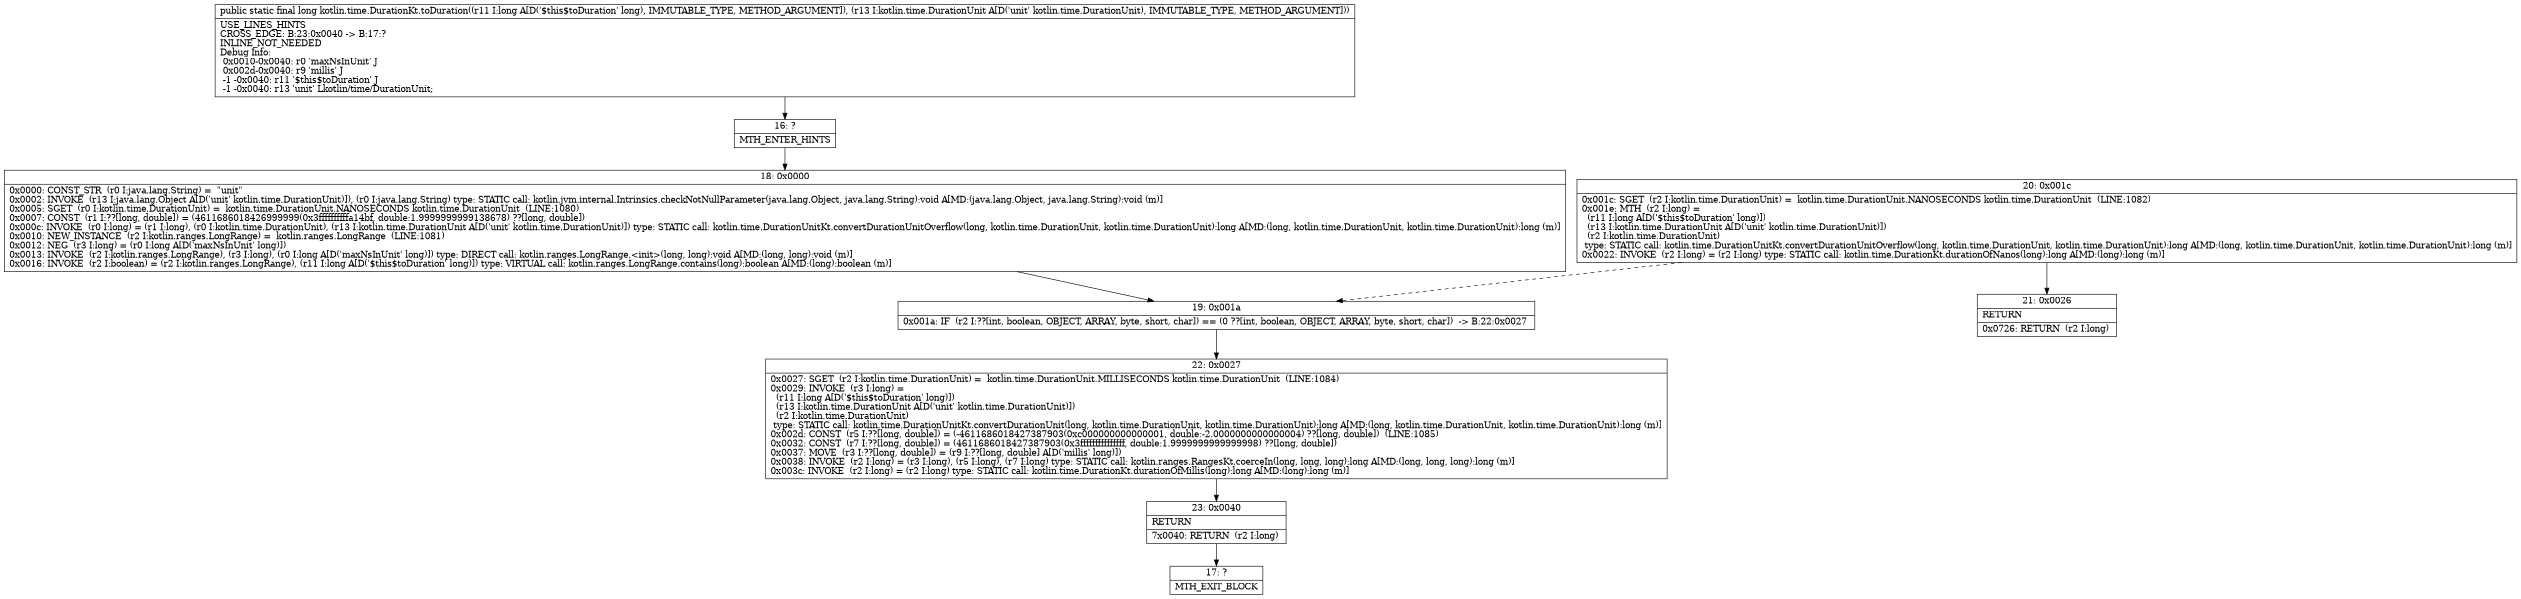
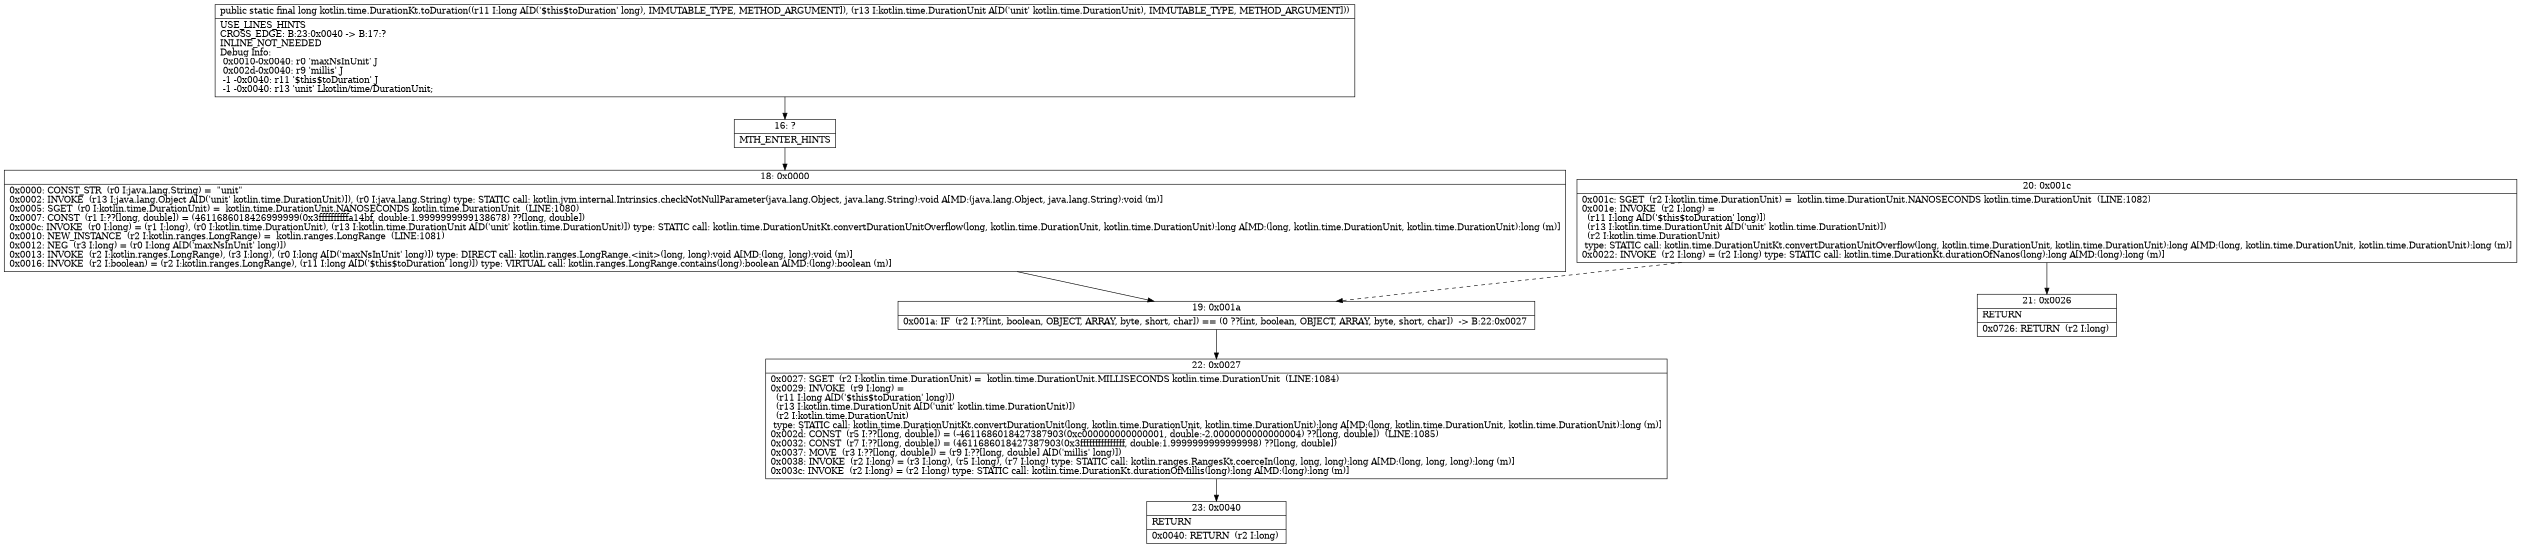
(1643, 209) -> (1650, 209)
(839, 389) -> (839, 389)
(1216, 536) -> (1216, 536)
(1216, 580) -> none
